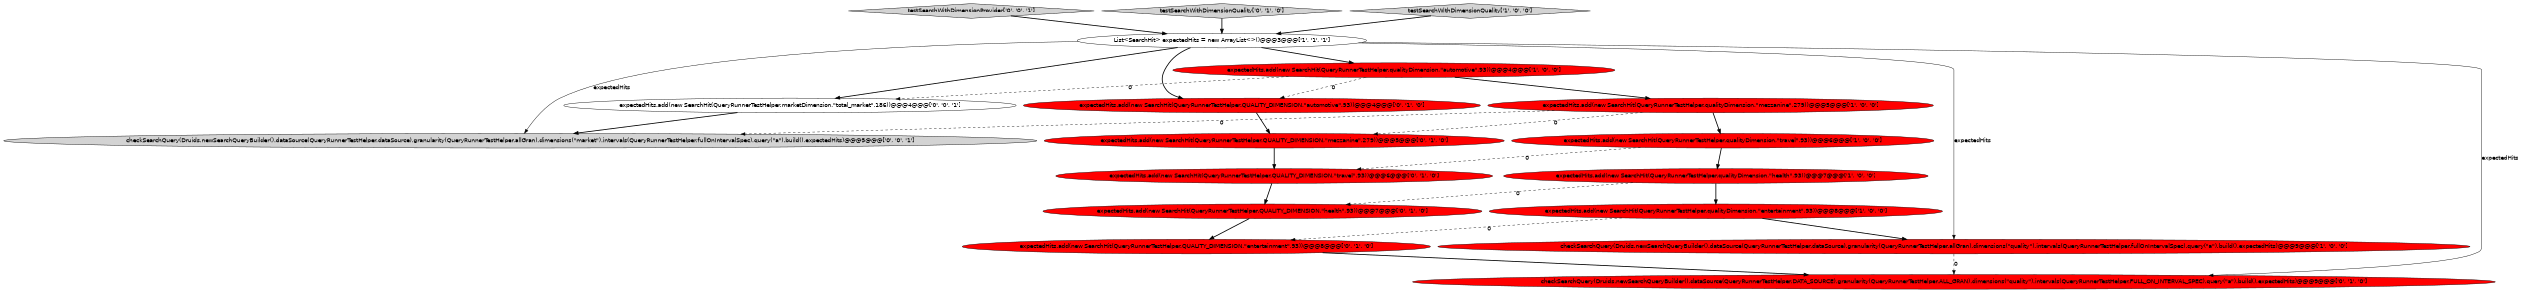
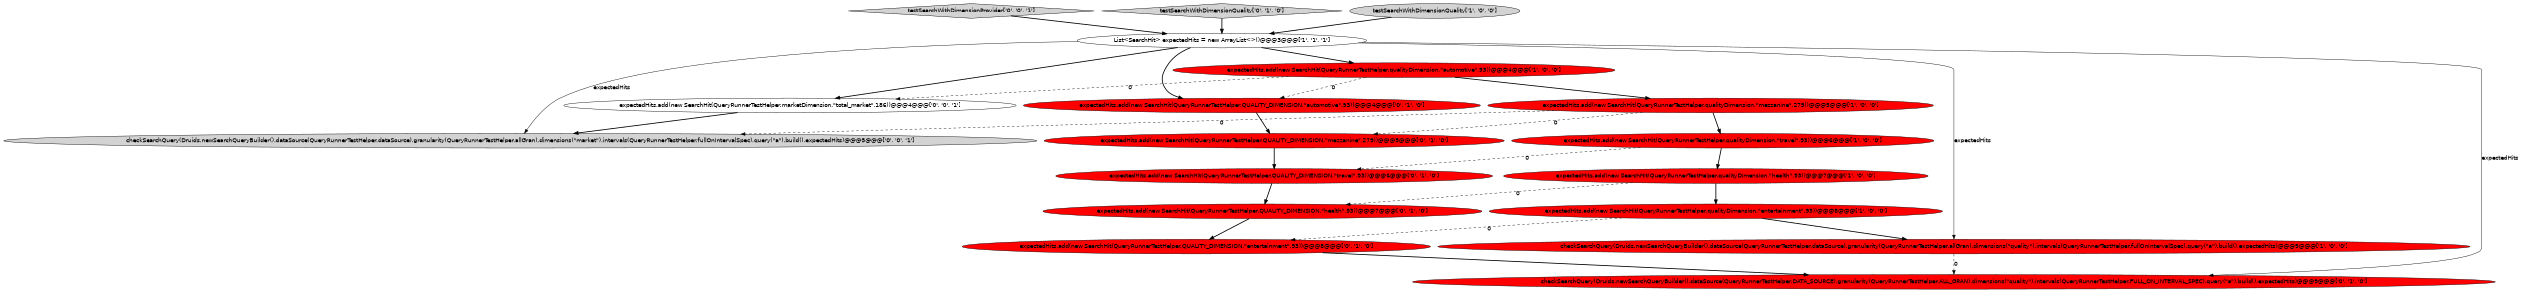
(1470, 11) -> (1435, 11)
